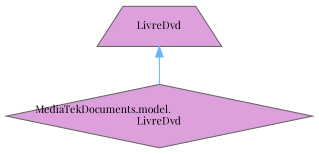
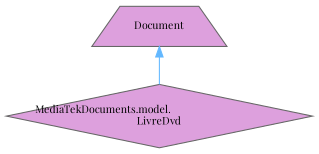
(159, 26) -> (159, 26)
